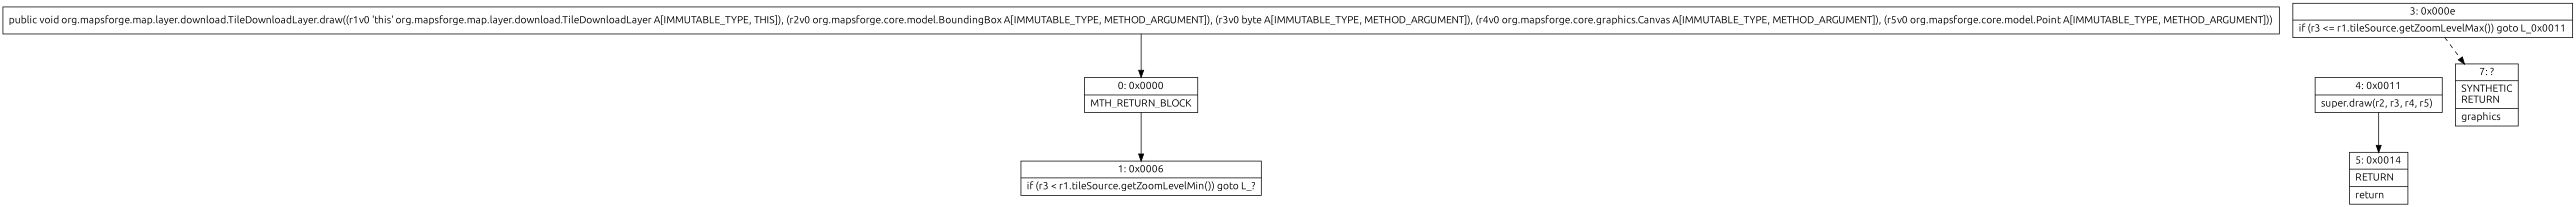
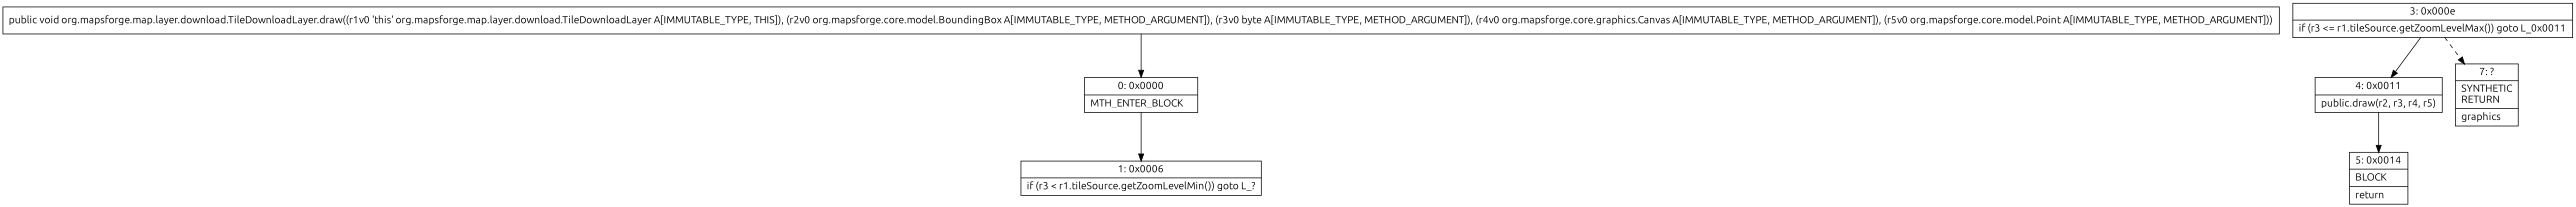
none -> (2408, 55)
(1141, 103) -> (1137, 103)
(2377, 103) -> (2379, 103)
(2375, 178) -> (2371, 178)
